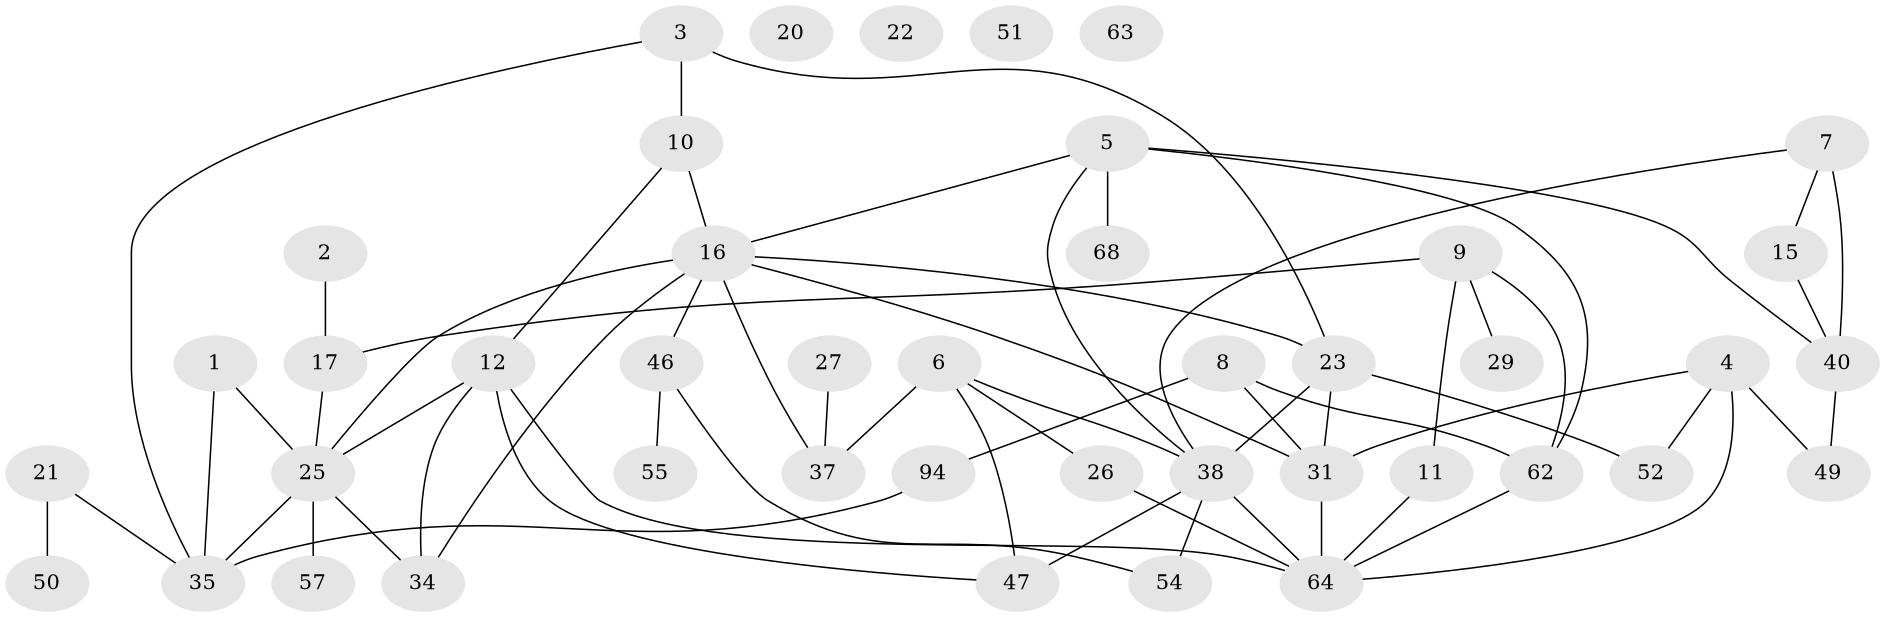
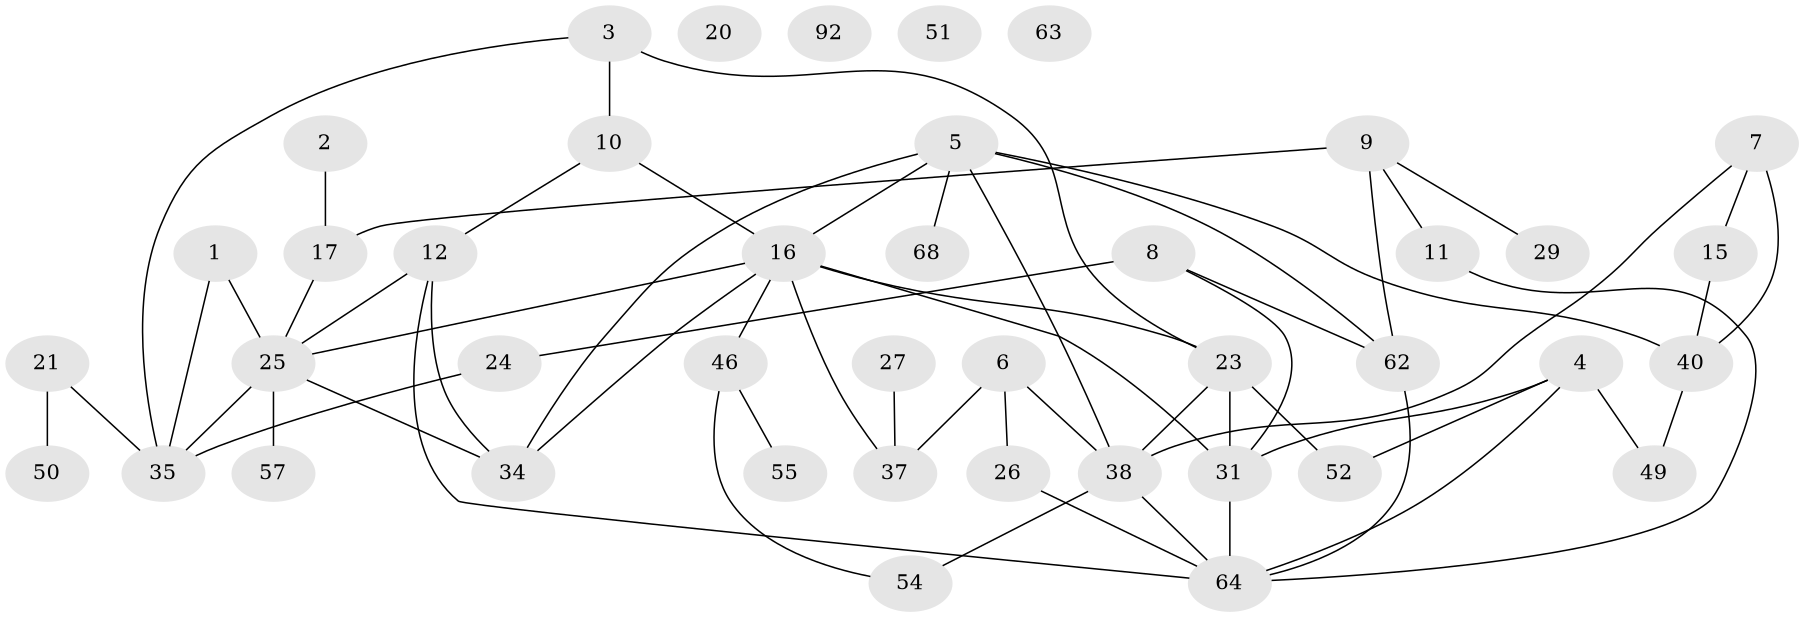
(901, 34) -> (830, 34)
none -> (687, 253)
(933, 474) -> (500, 364)
(1017, 584) -> none
